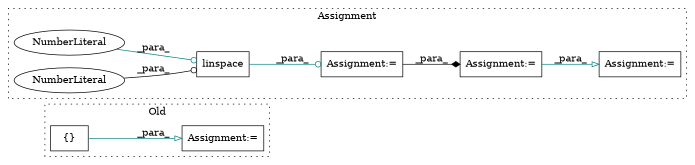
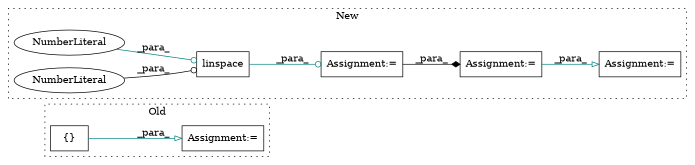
(347, 16) -> (347, 16)
